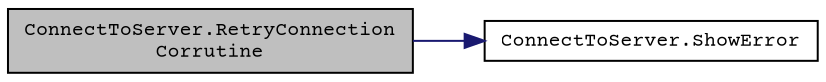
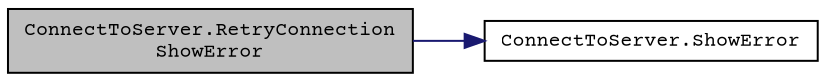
(210, 41) -> (210, 41)
